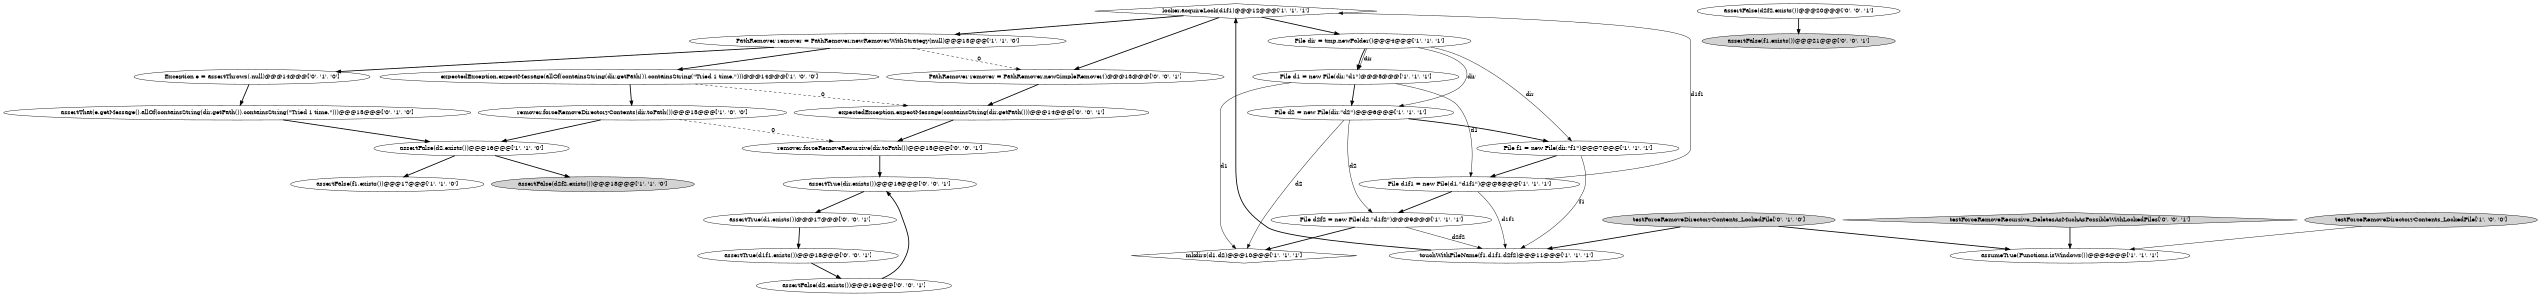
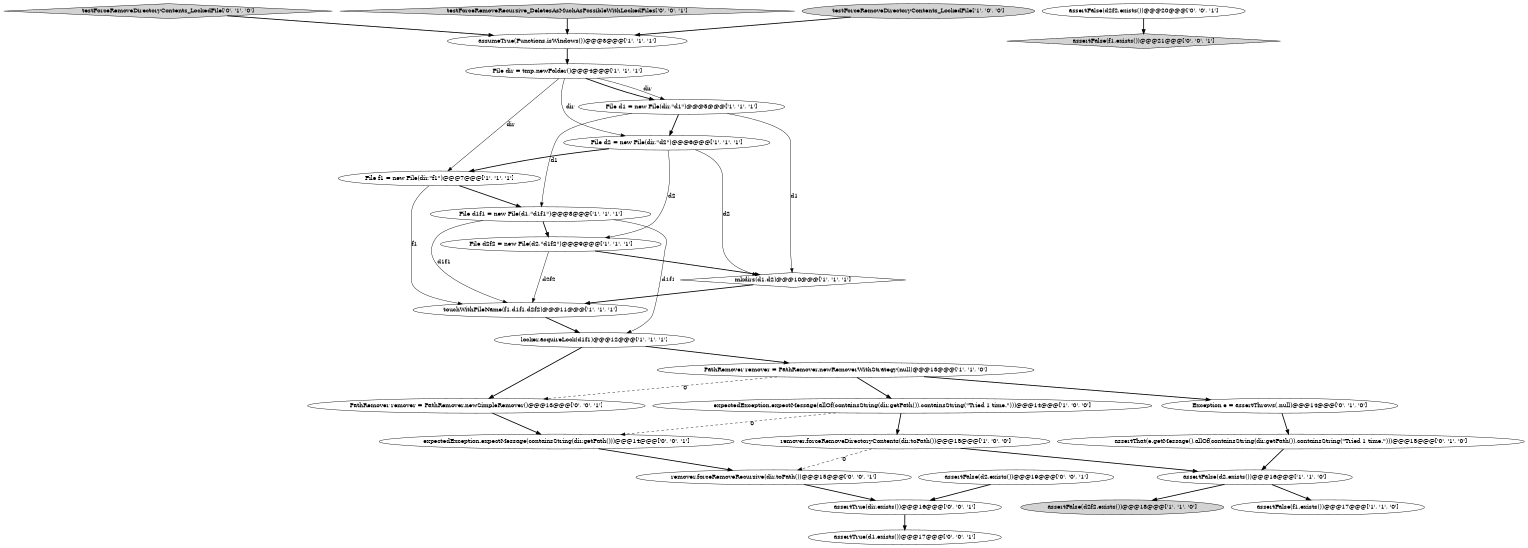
(1236, 11) -> (594, 340)
(1298, 25) -> (567, 54)
(1799, 41) -> (1144, 41)
(1719, 220) -> (168, 11)
(1616, 238) -> (671, 294)
(2248, 238) -> (745, 26)
(798, 256) -> none
